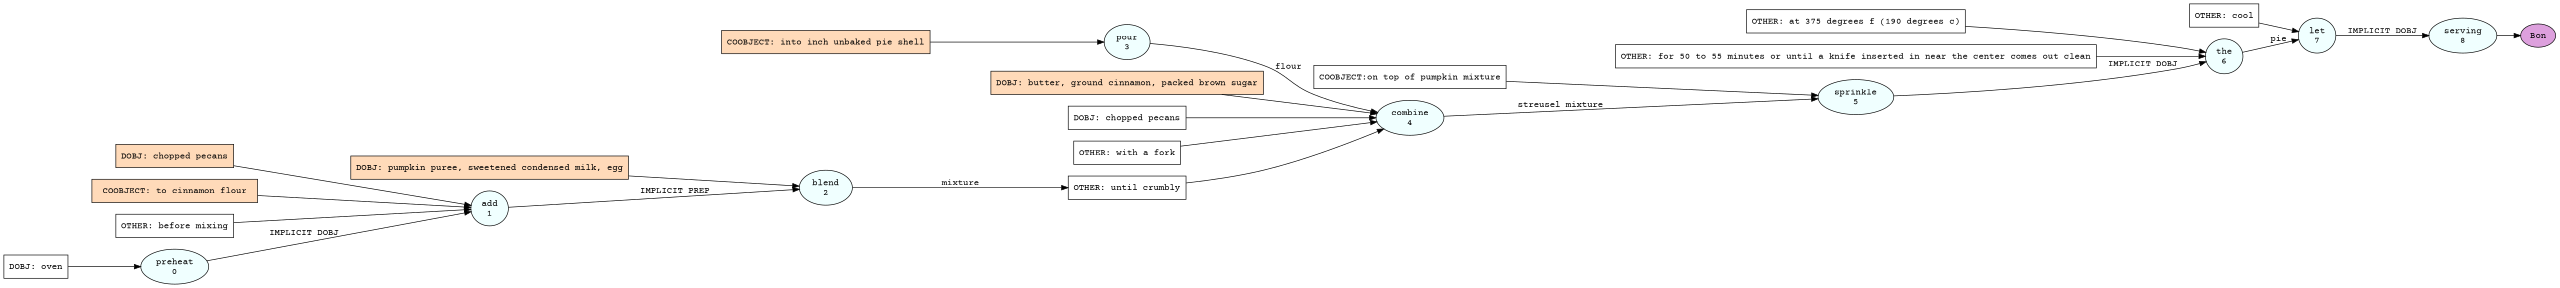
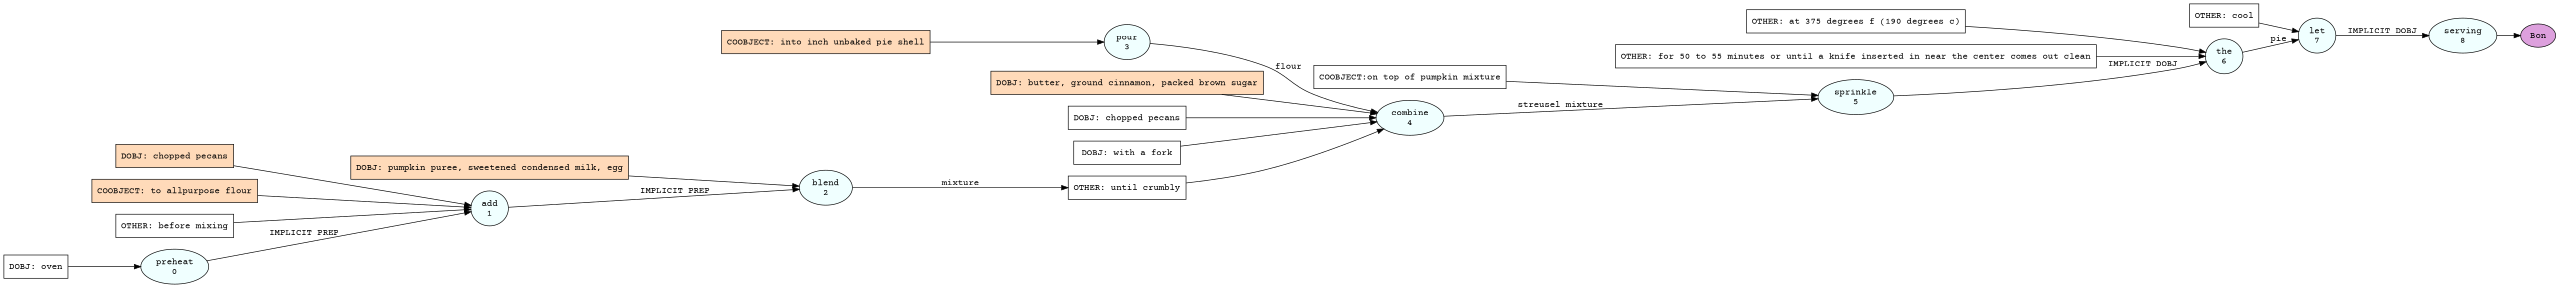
(1127, 153) -> (1127, 153)
(175, 191) -> (175, 191)
(304, 233) -> (304, 233)
